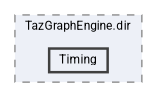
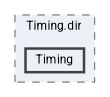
(78, 27) -> (55, 27)
